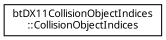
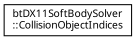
(83, 20) -> (68, 20)
